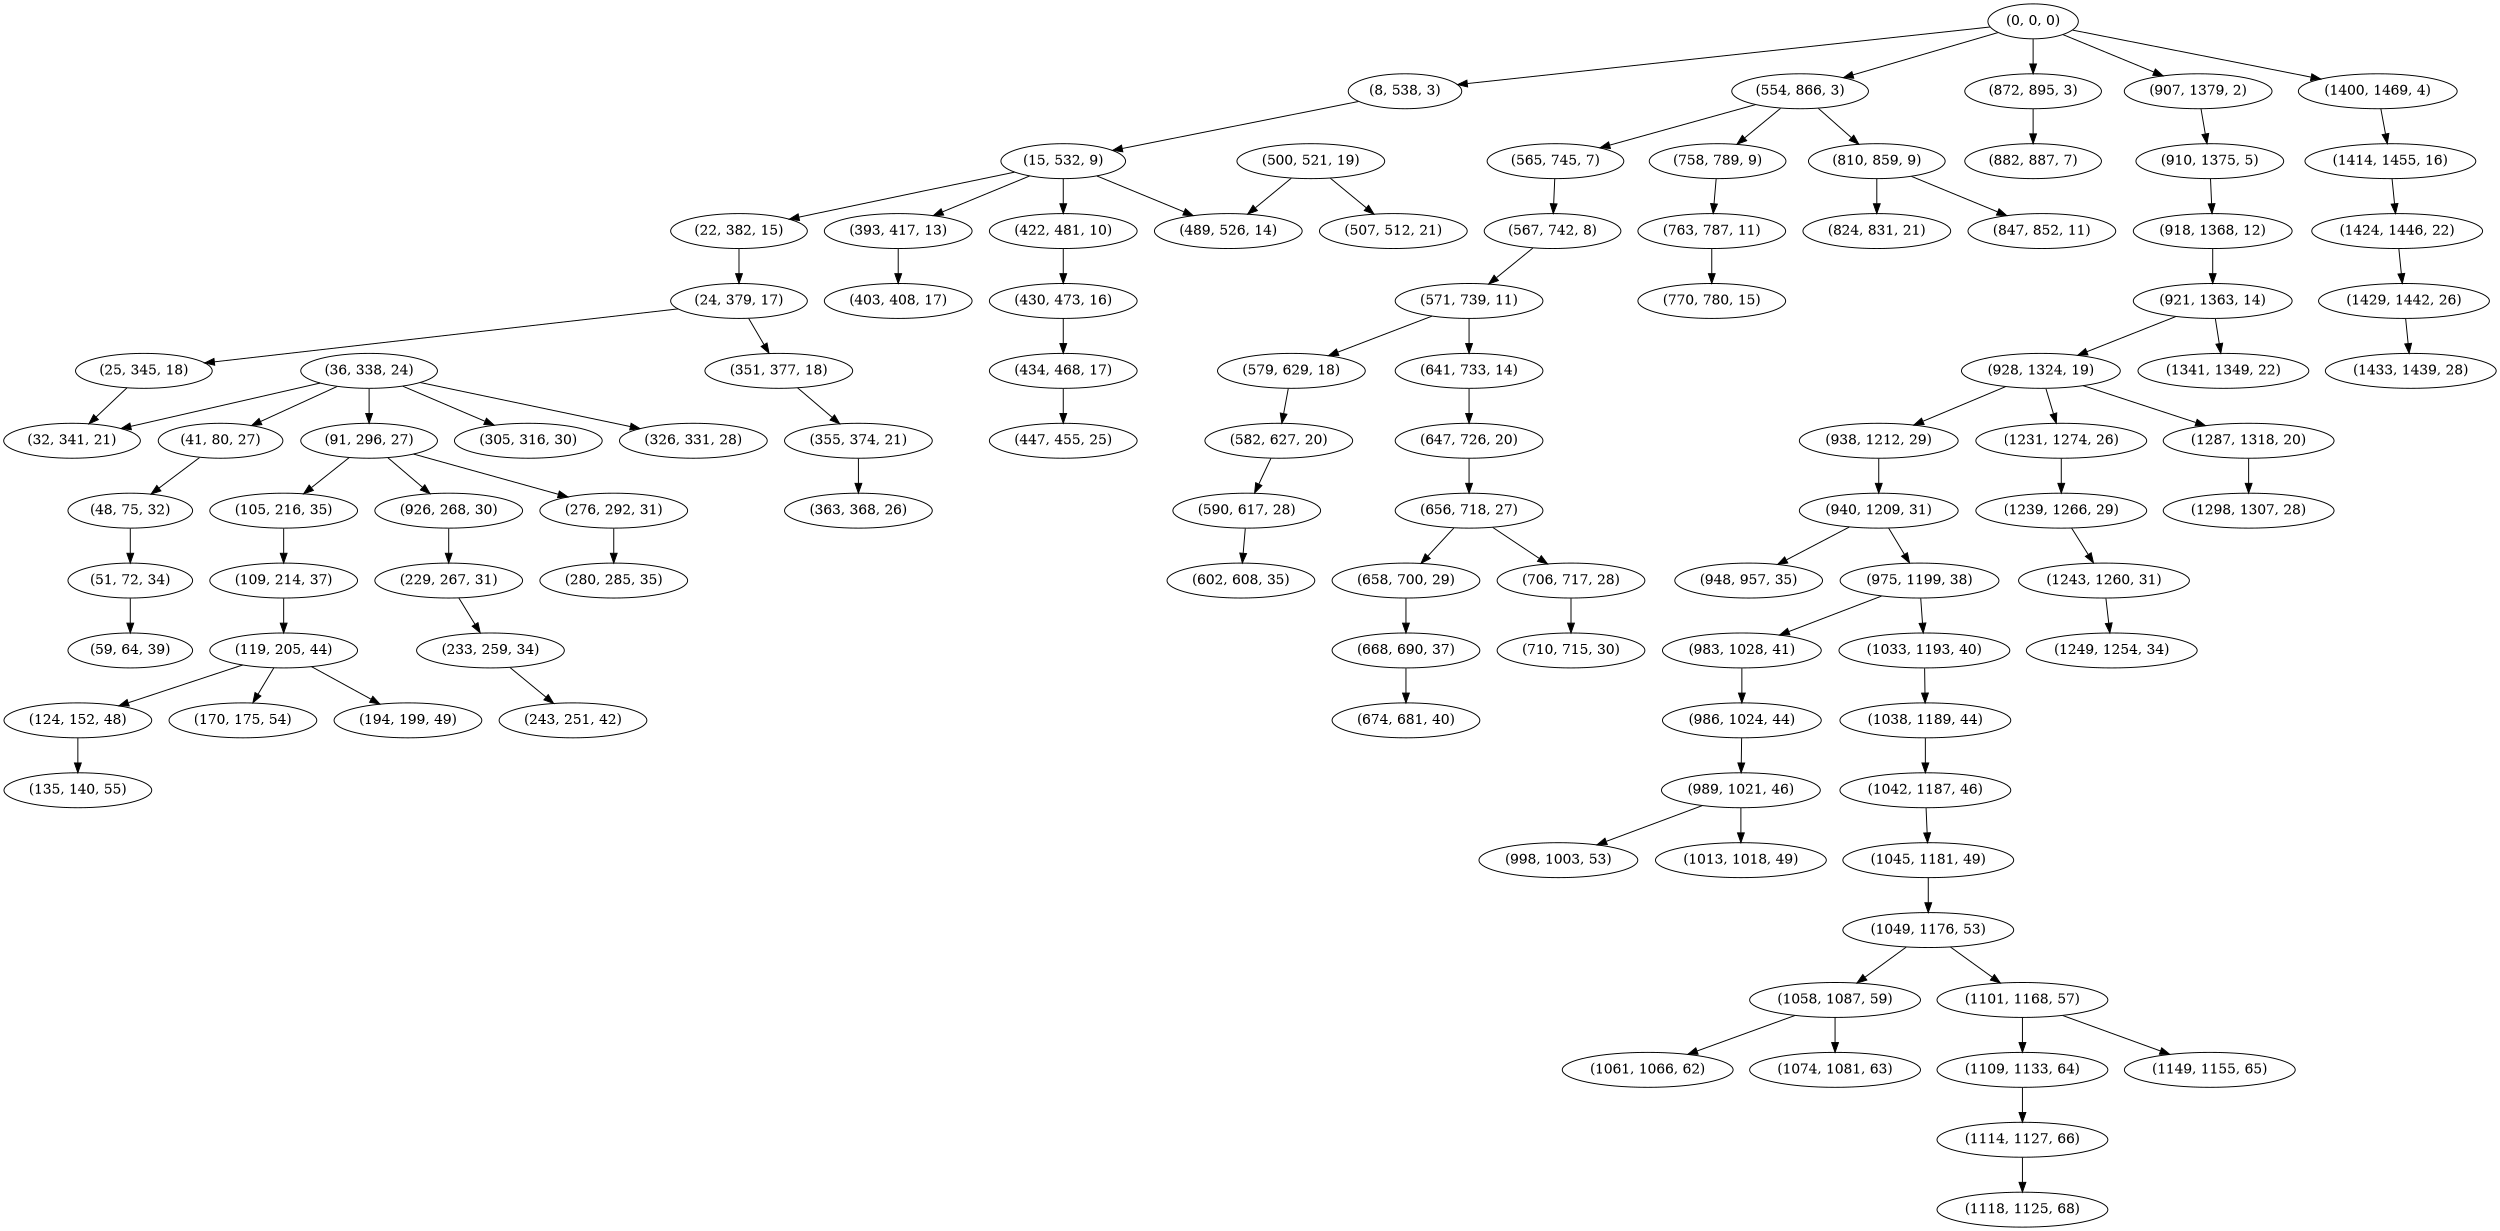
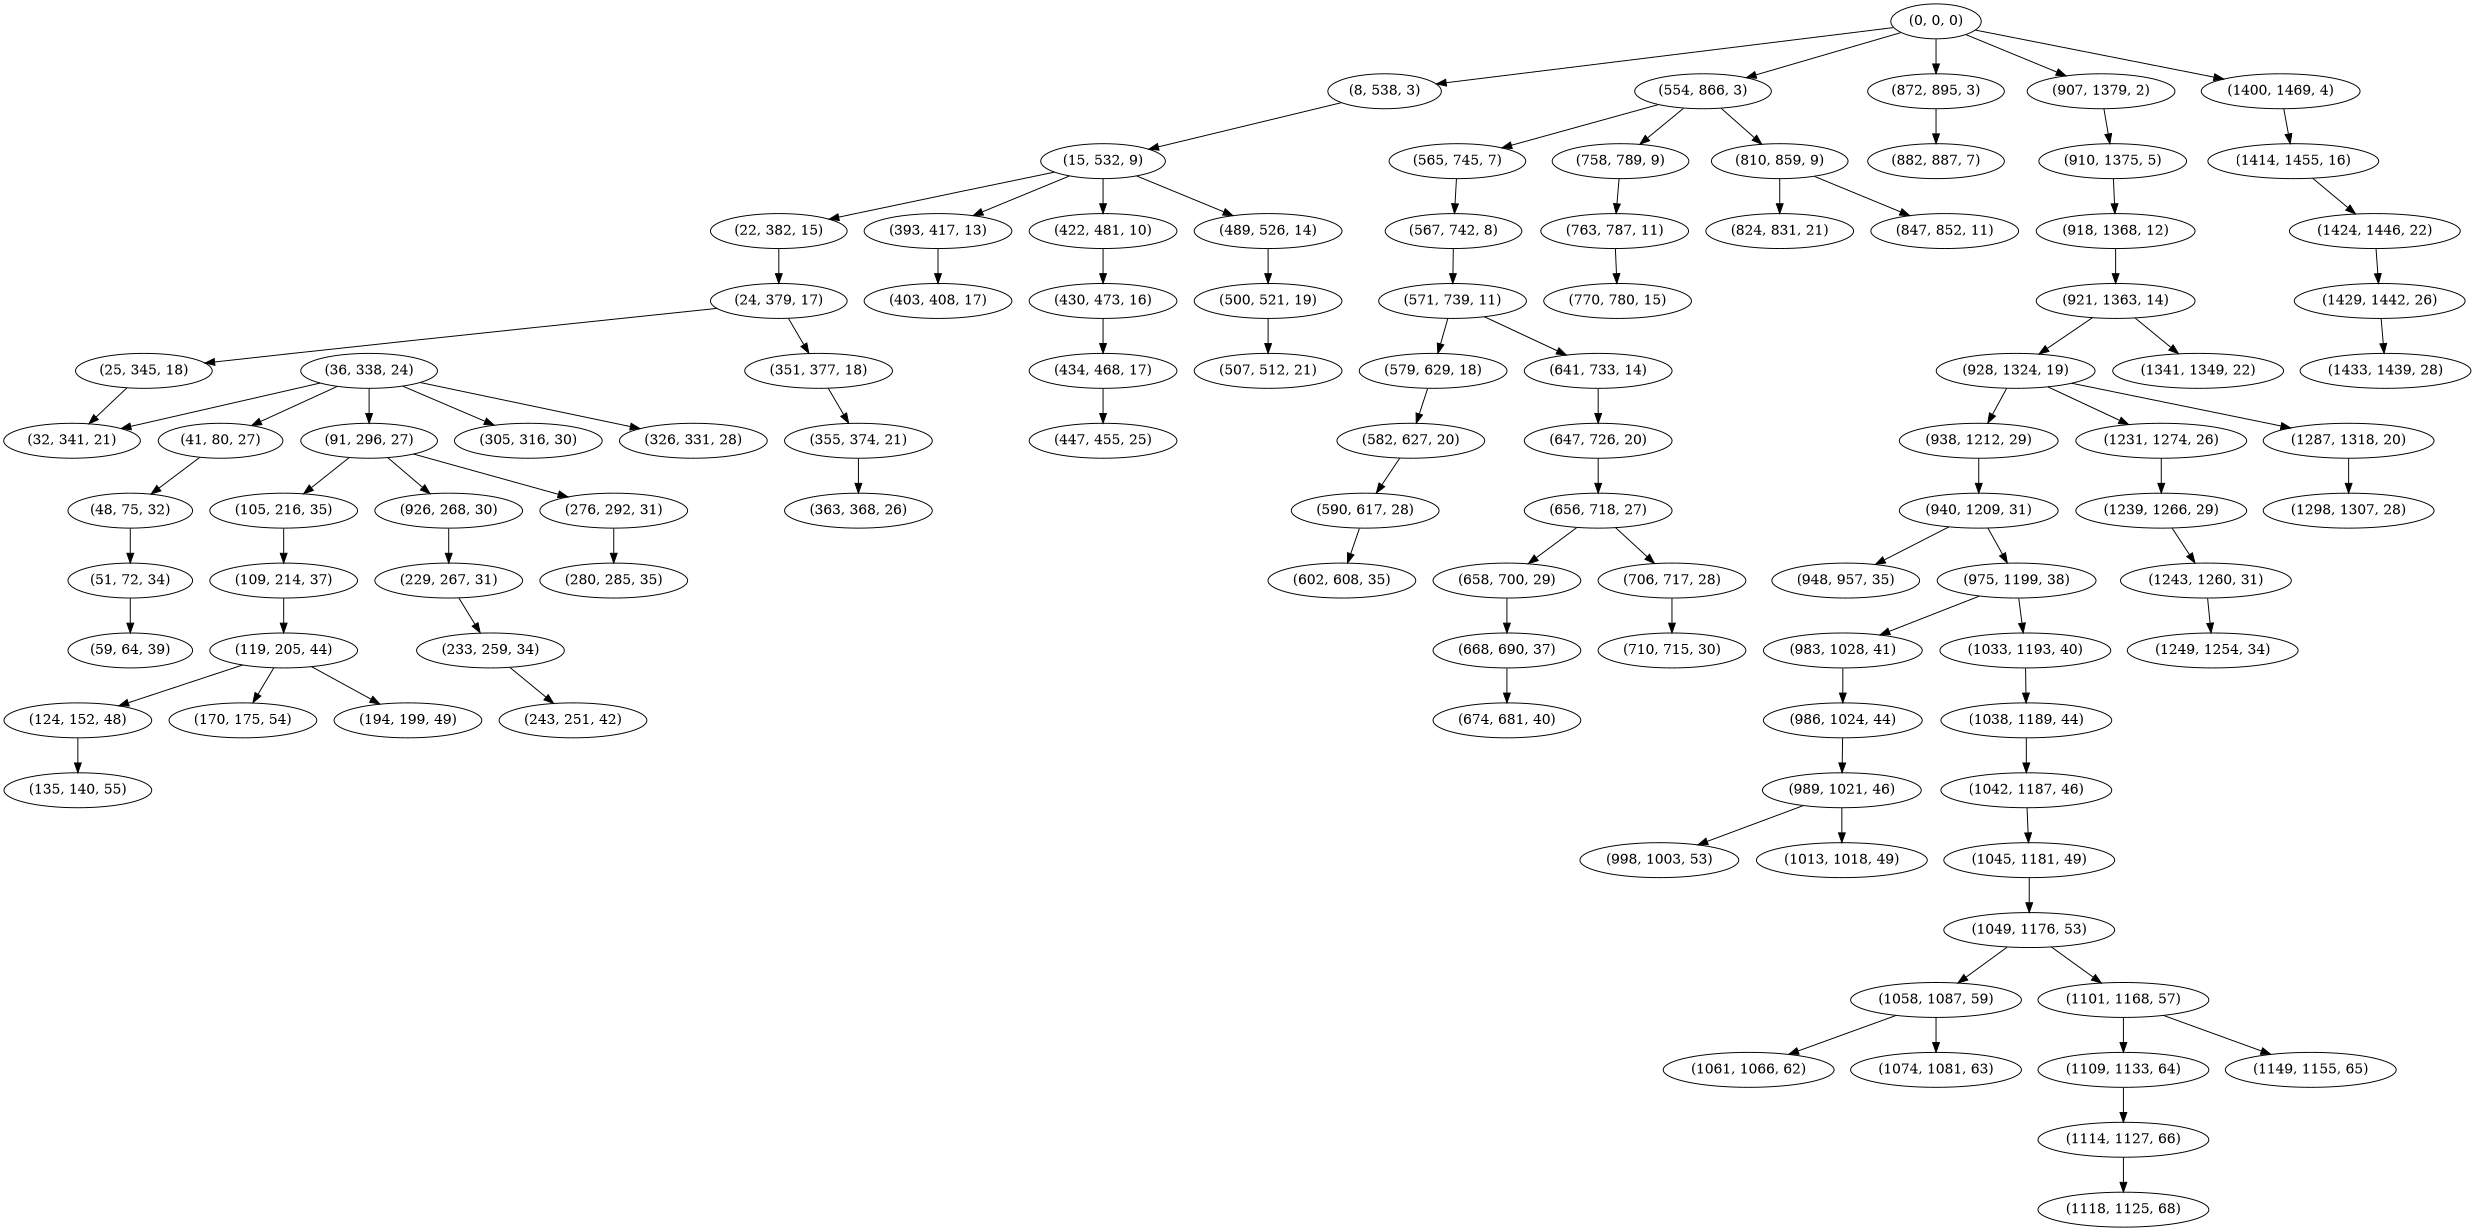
(1273, 193) -> (1268, 261)
